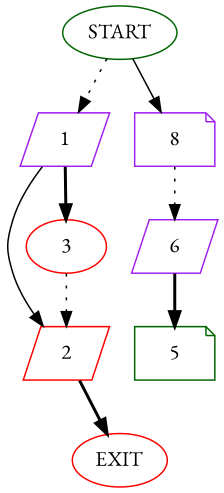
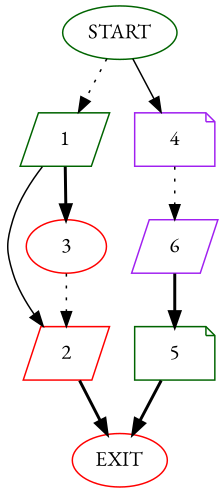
(65, 140) -> (65, 140)
(175, 140) -> (175, 140)
none -> (151, 401)
